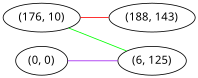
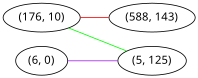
(152, 18) -> (152, 18)
(42, 61) -> (42, 61)
(152, 61) -> (152, 61)
